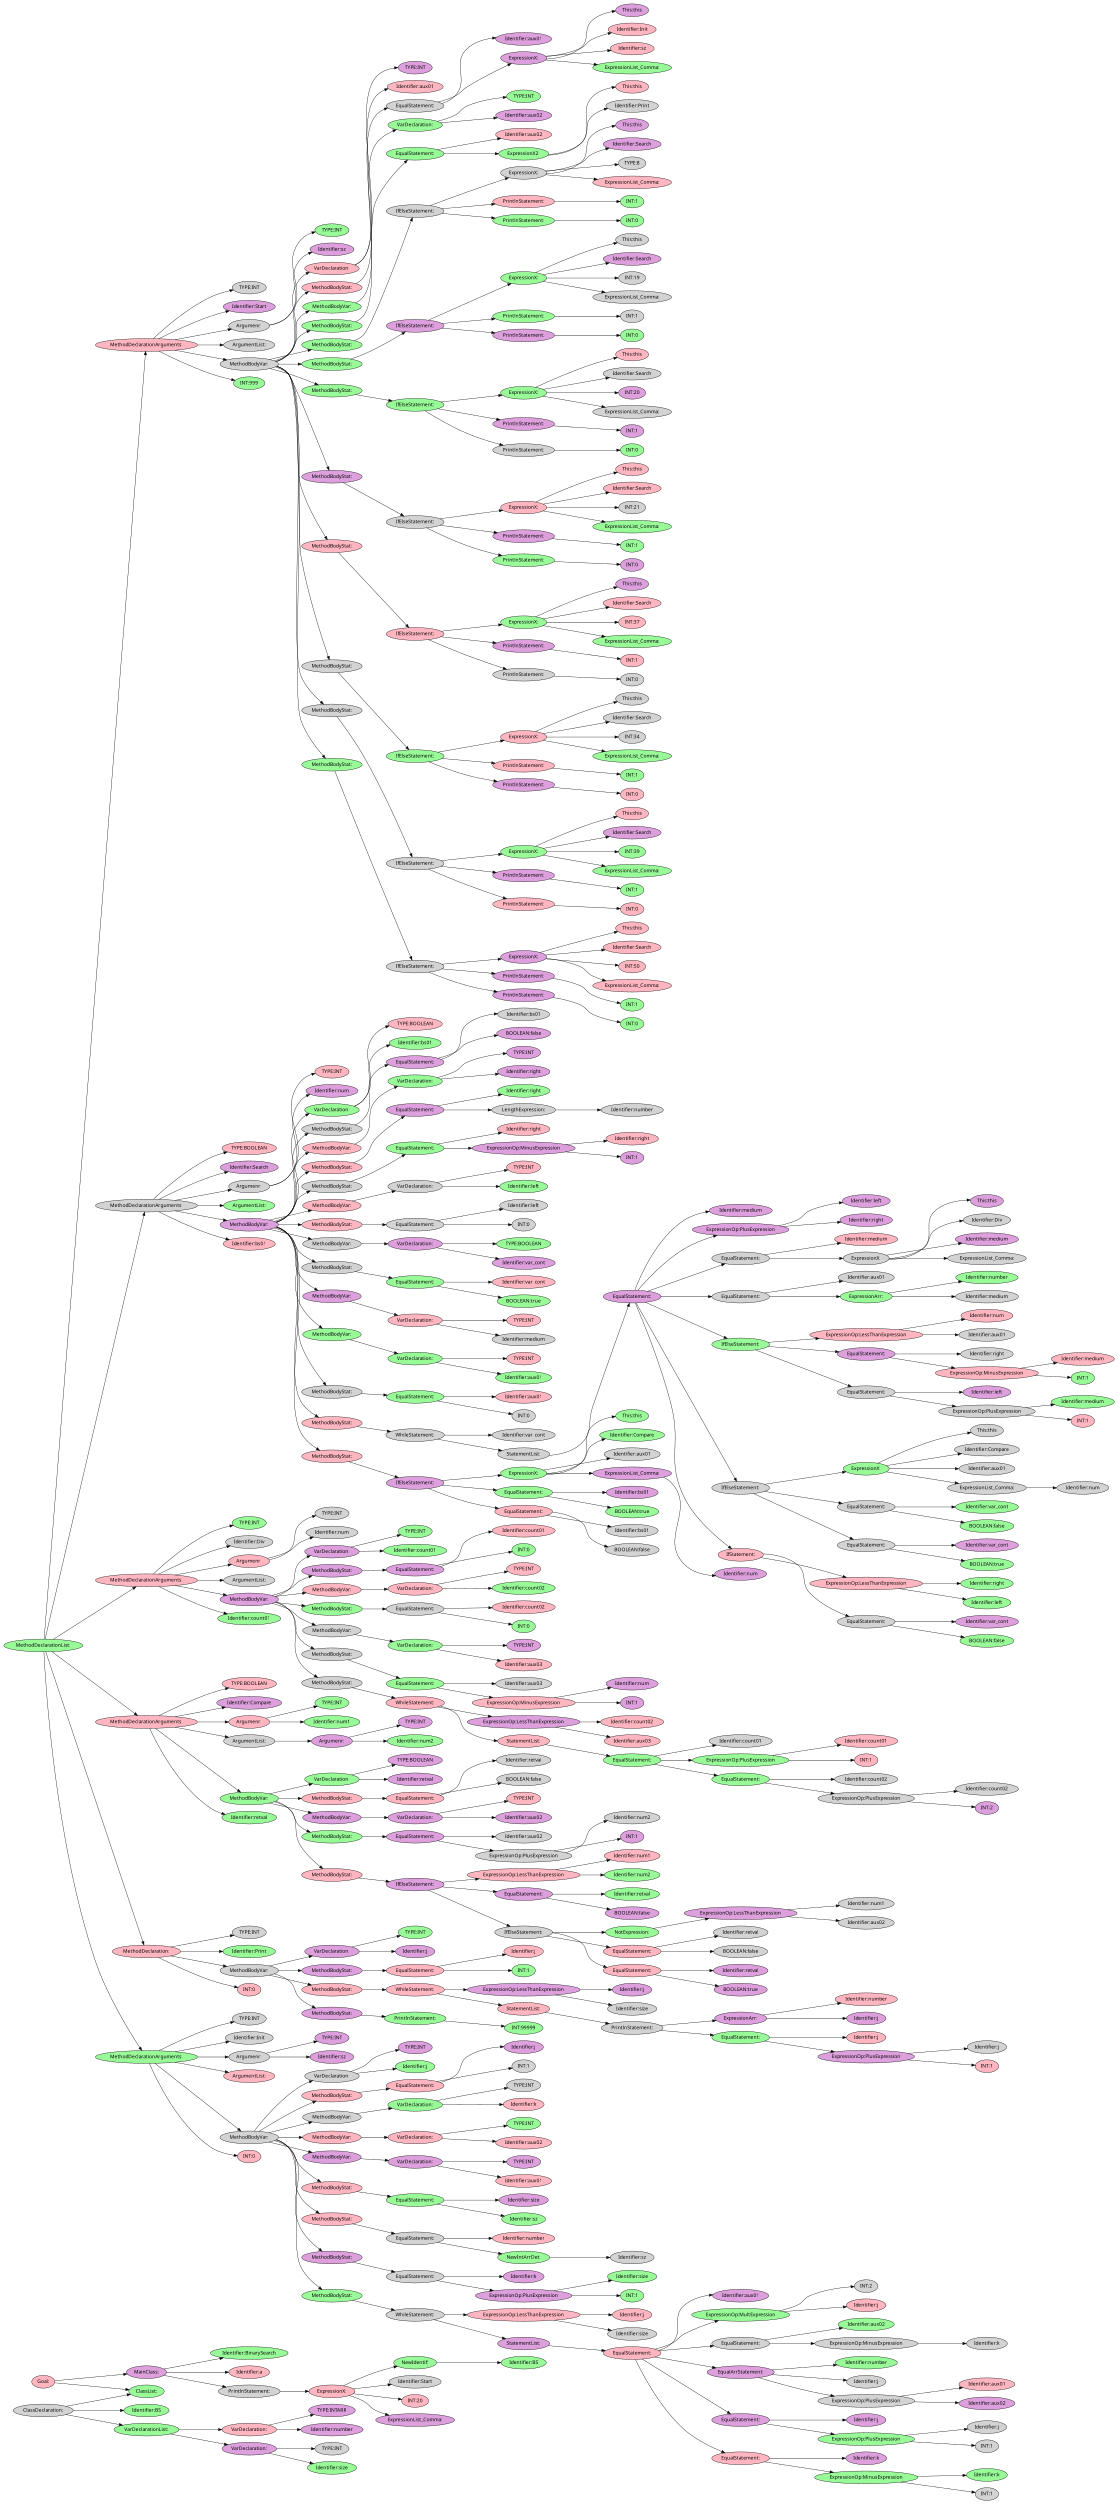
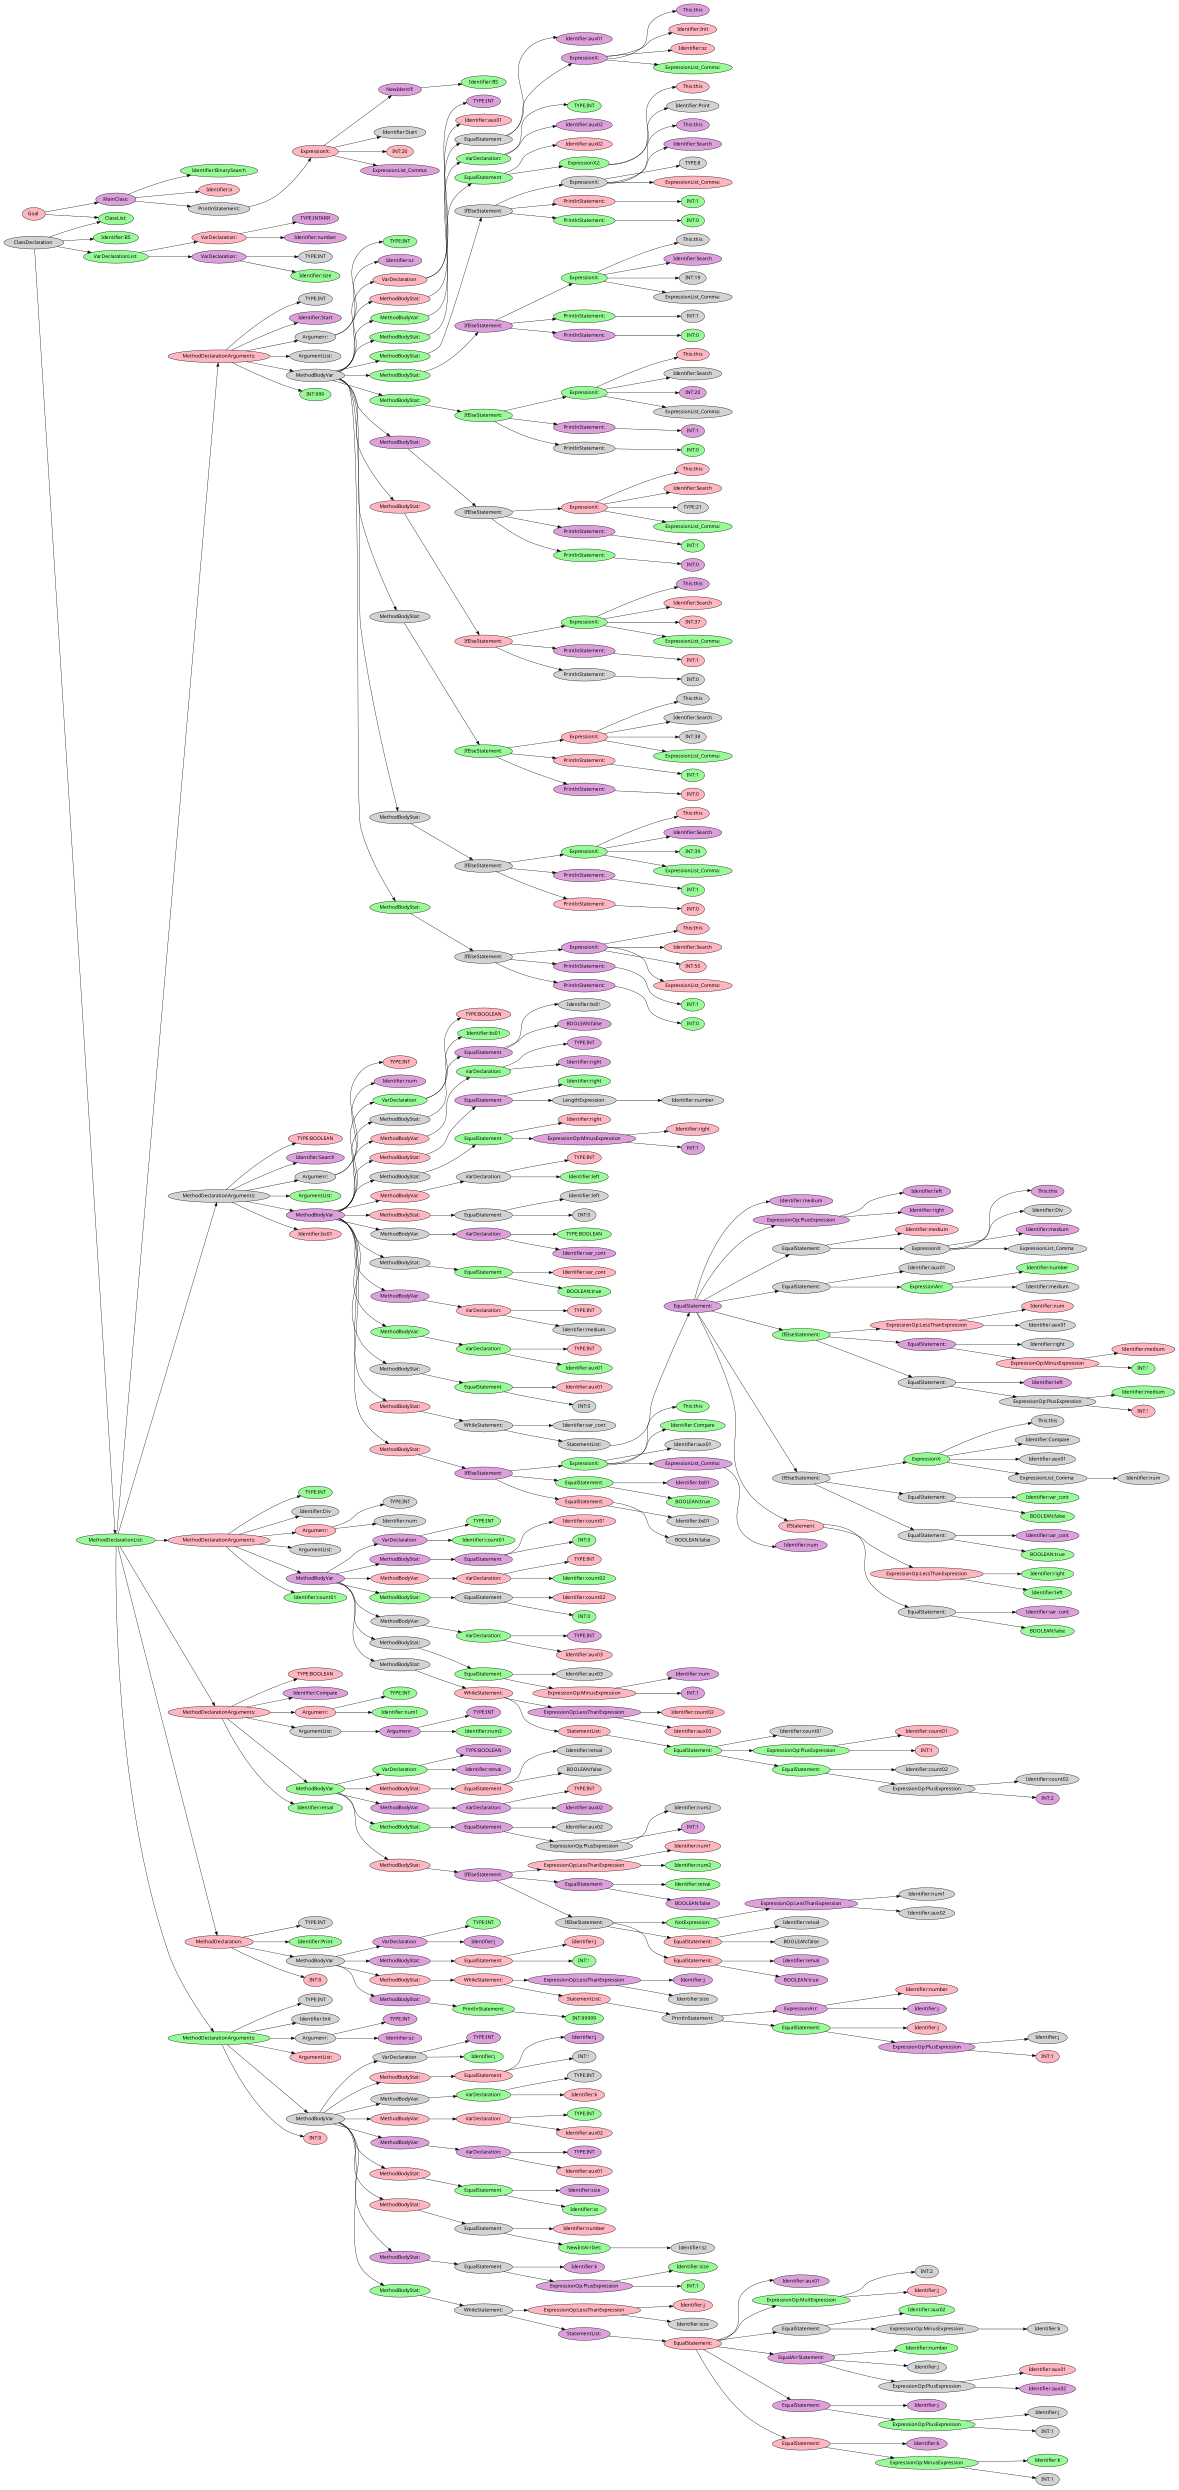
(632, 508) -> (693, 508)
(632, 737) -> (693, 737)
none -> (75, 890)
(415, 2363) -> (400, 90)
